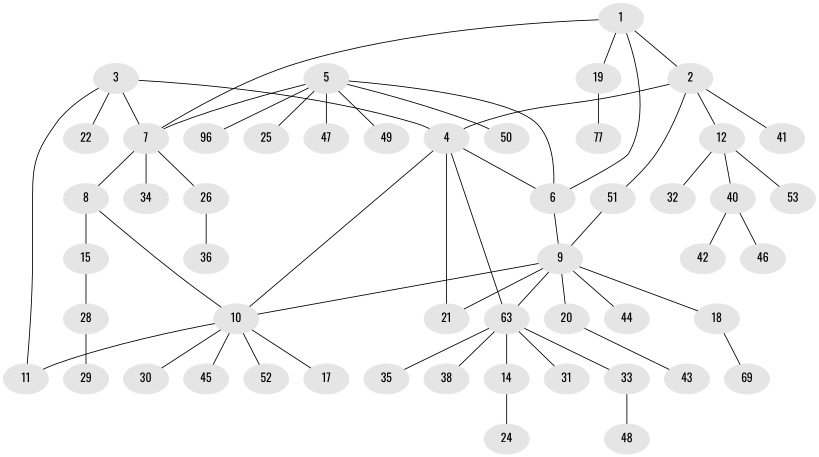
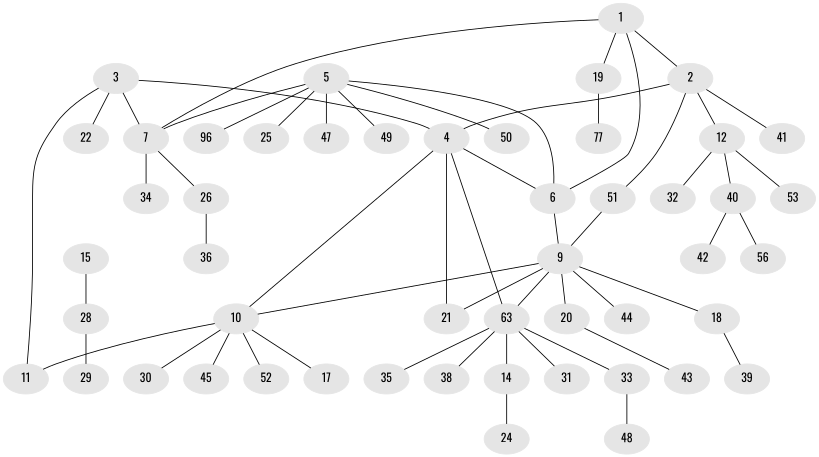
(86, 199) -> none
(763, 259) -> (763, 259)
(747, 379) -> (747, 379)
